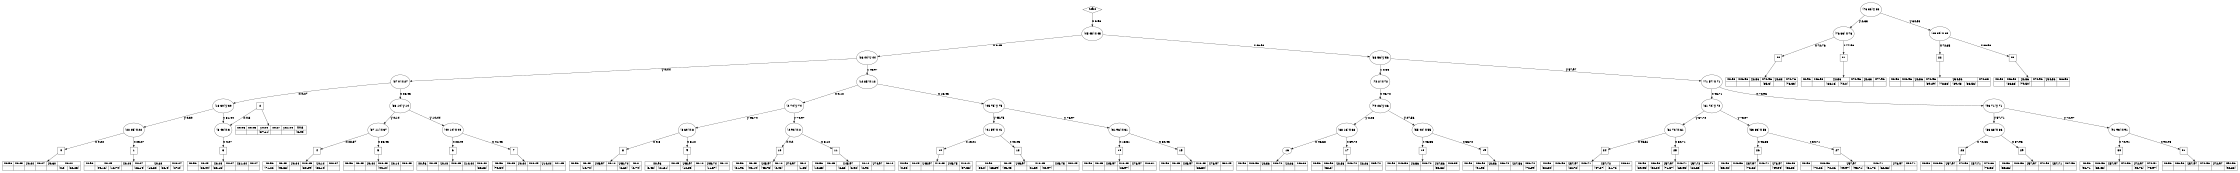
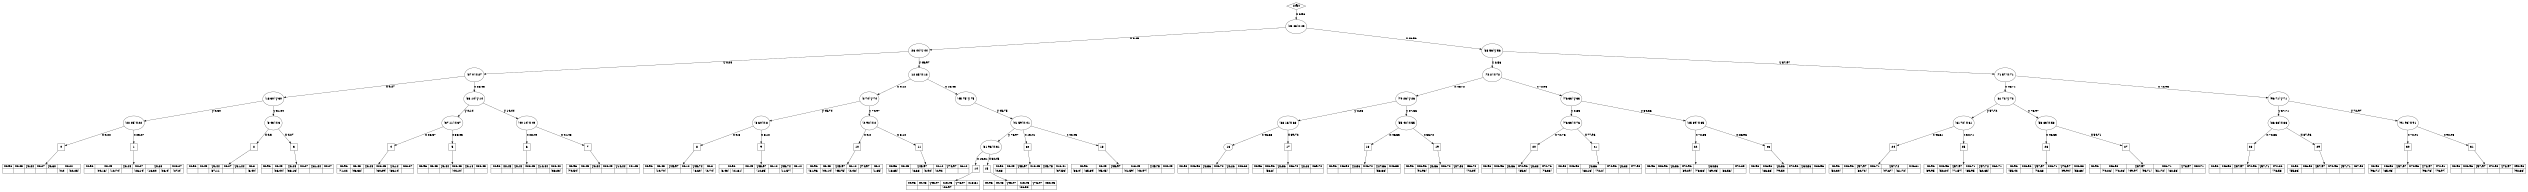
none -> (1531, 86)
(244, 116) -> (263, 135)
(1056, 118) -> (1007, 134)
(940, 151) -> (1028, 147)
